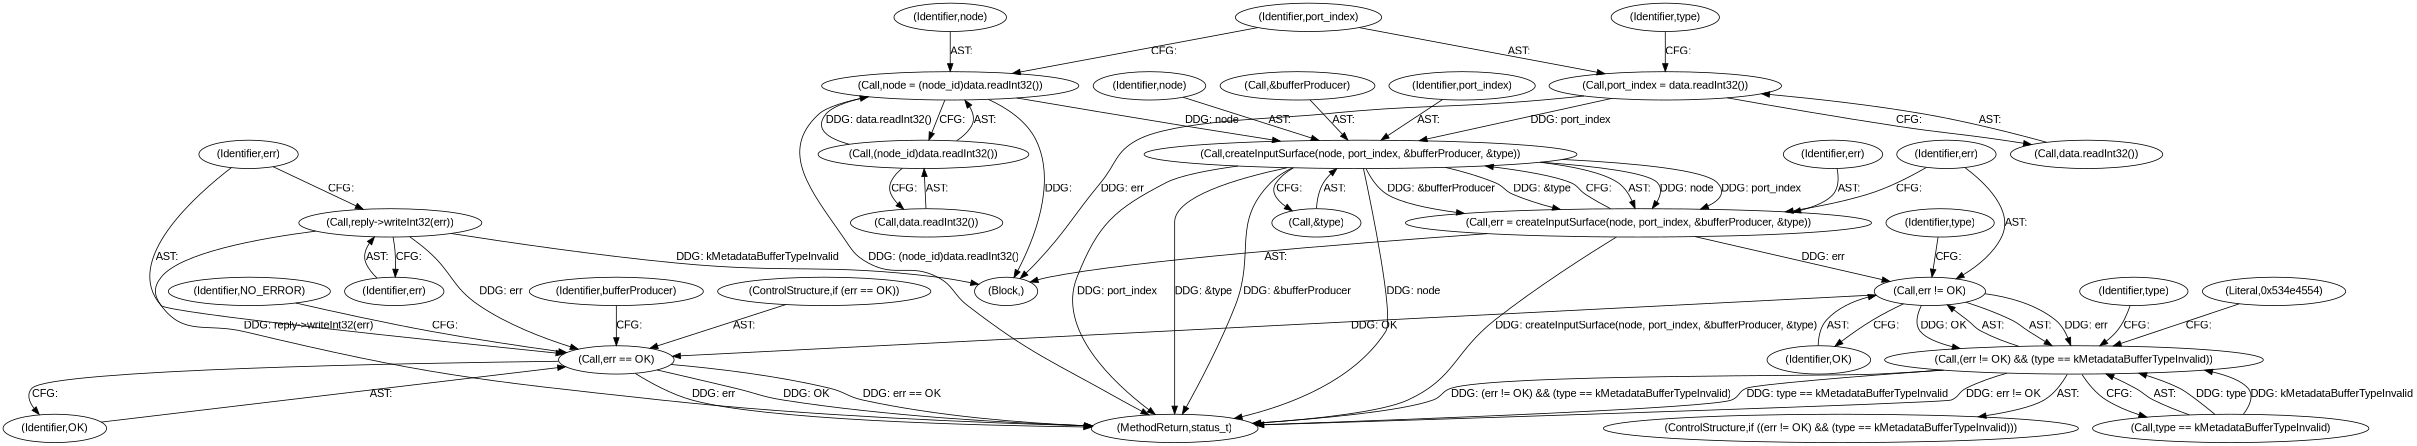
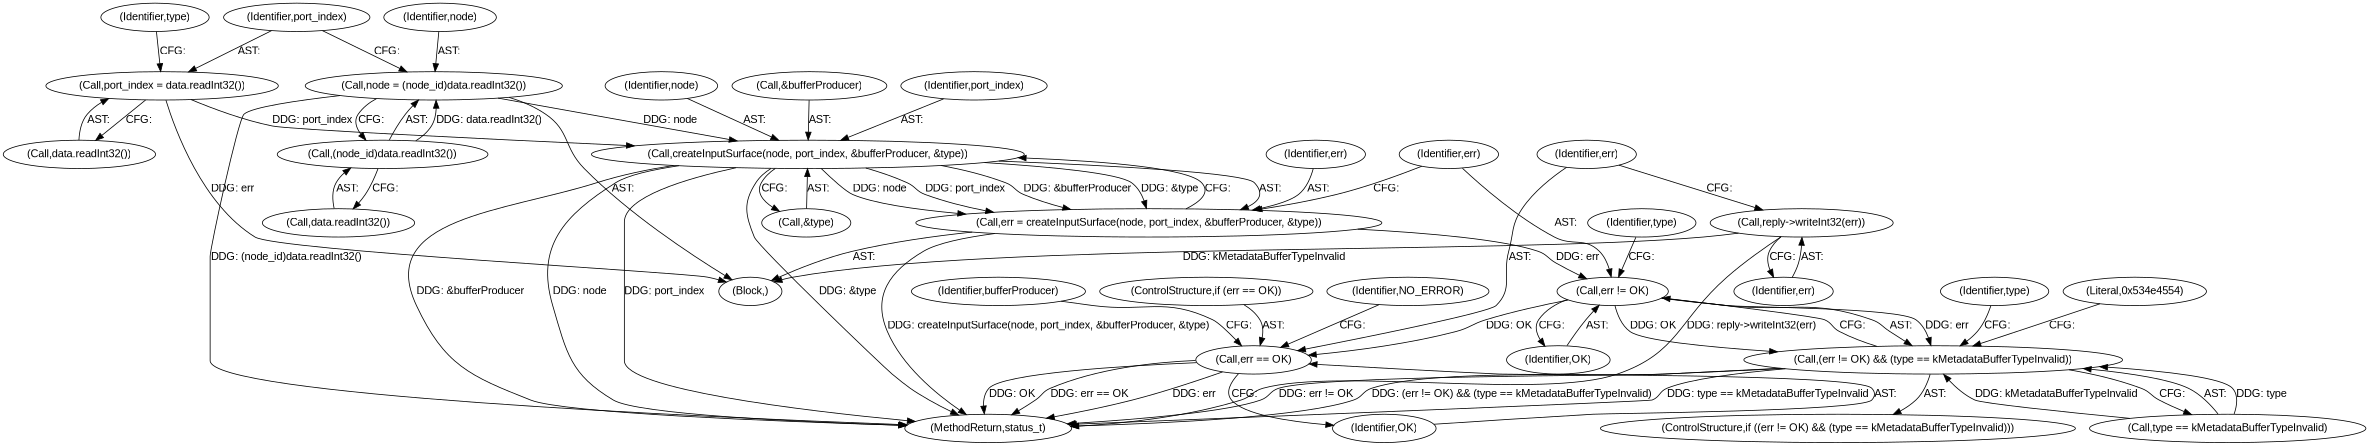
(1060, 189) -> (625, 189)
(480, 306) -> none
(1995, 326) -> (1854, 326)
